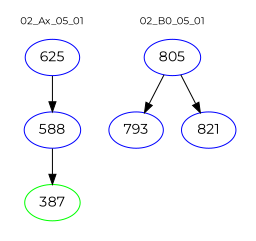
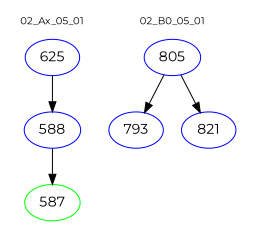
(52, 203) -> (52, 203)
